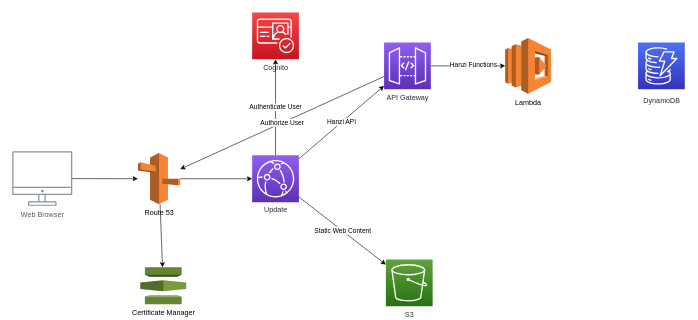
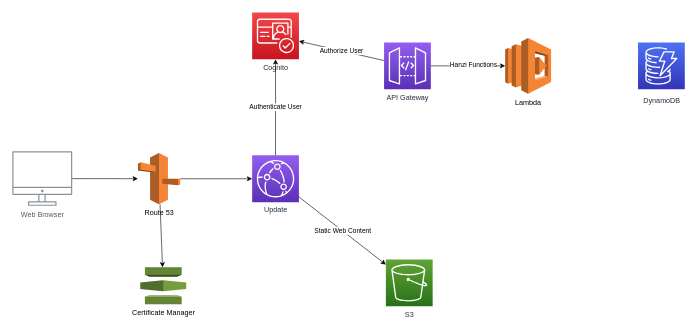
(284, 122) -> (344, 51)
(340, 123) -> none
